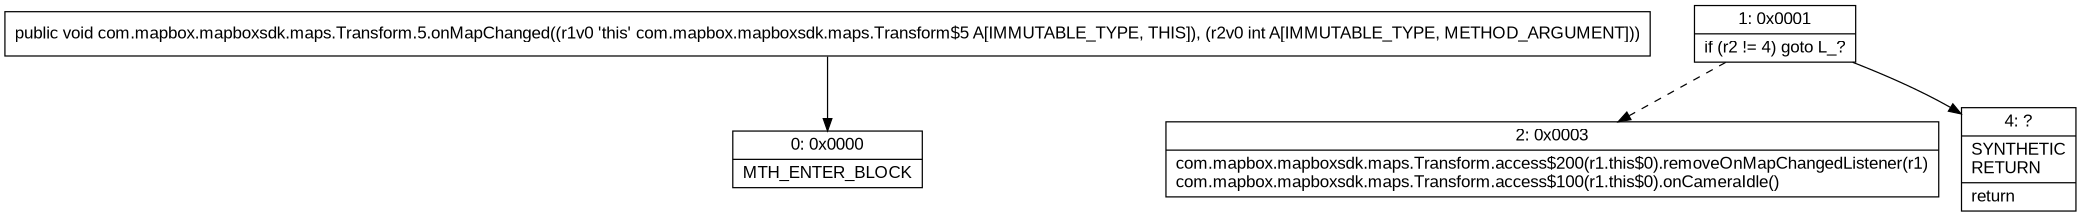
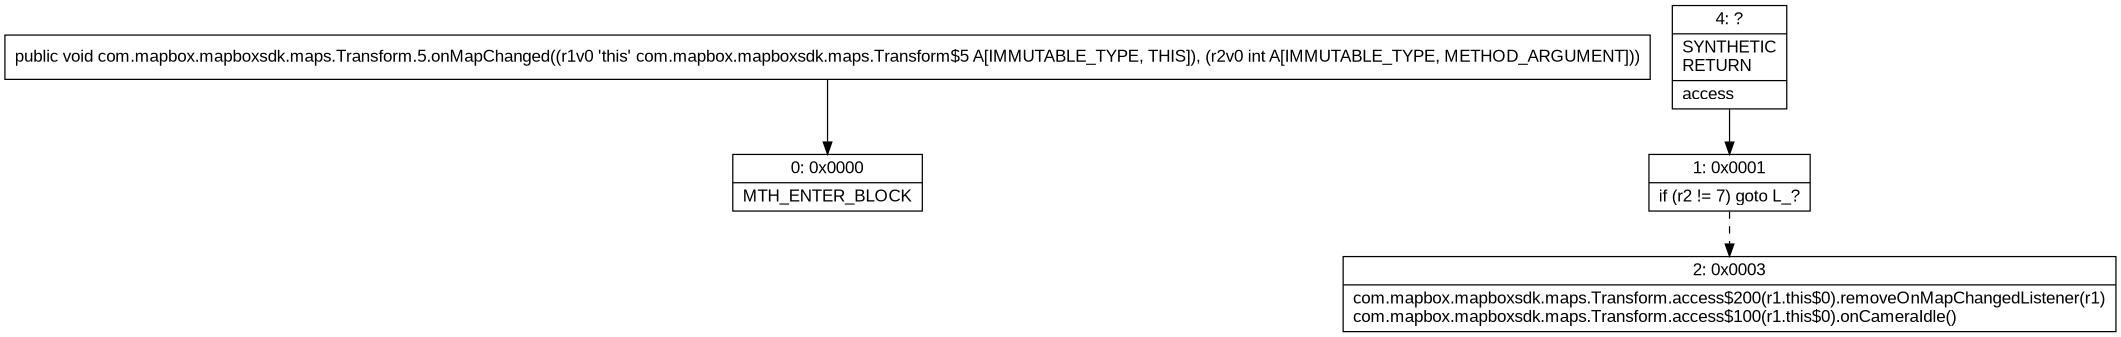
(1775, 47) -> (1730, 196)
(1902, 83) -> (1730, 126)
(1993, 196) -> (1709, 94)
